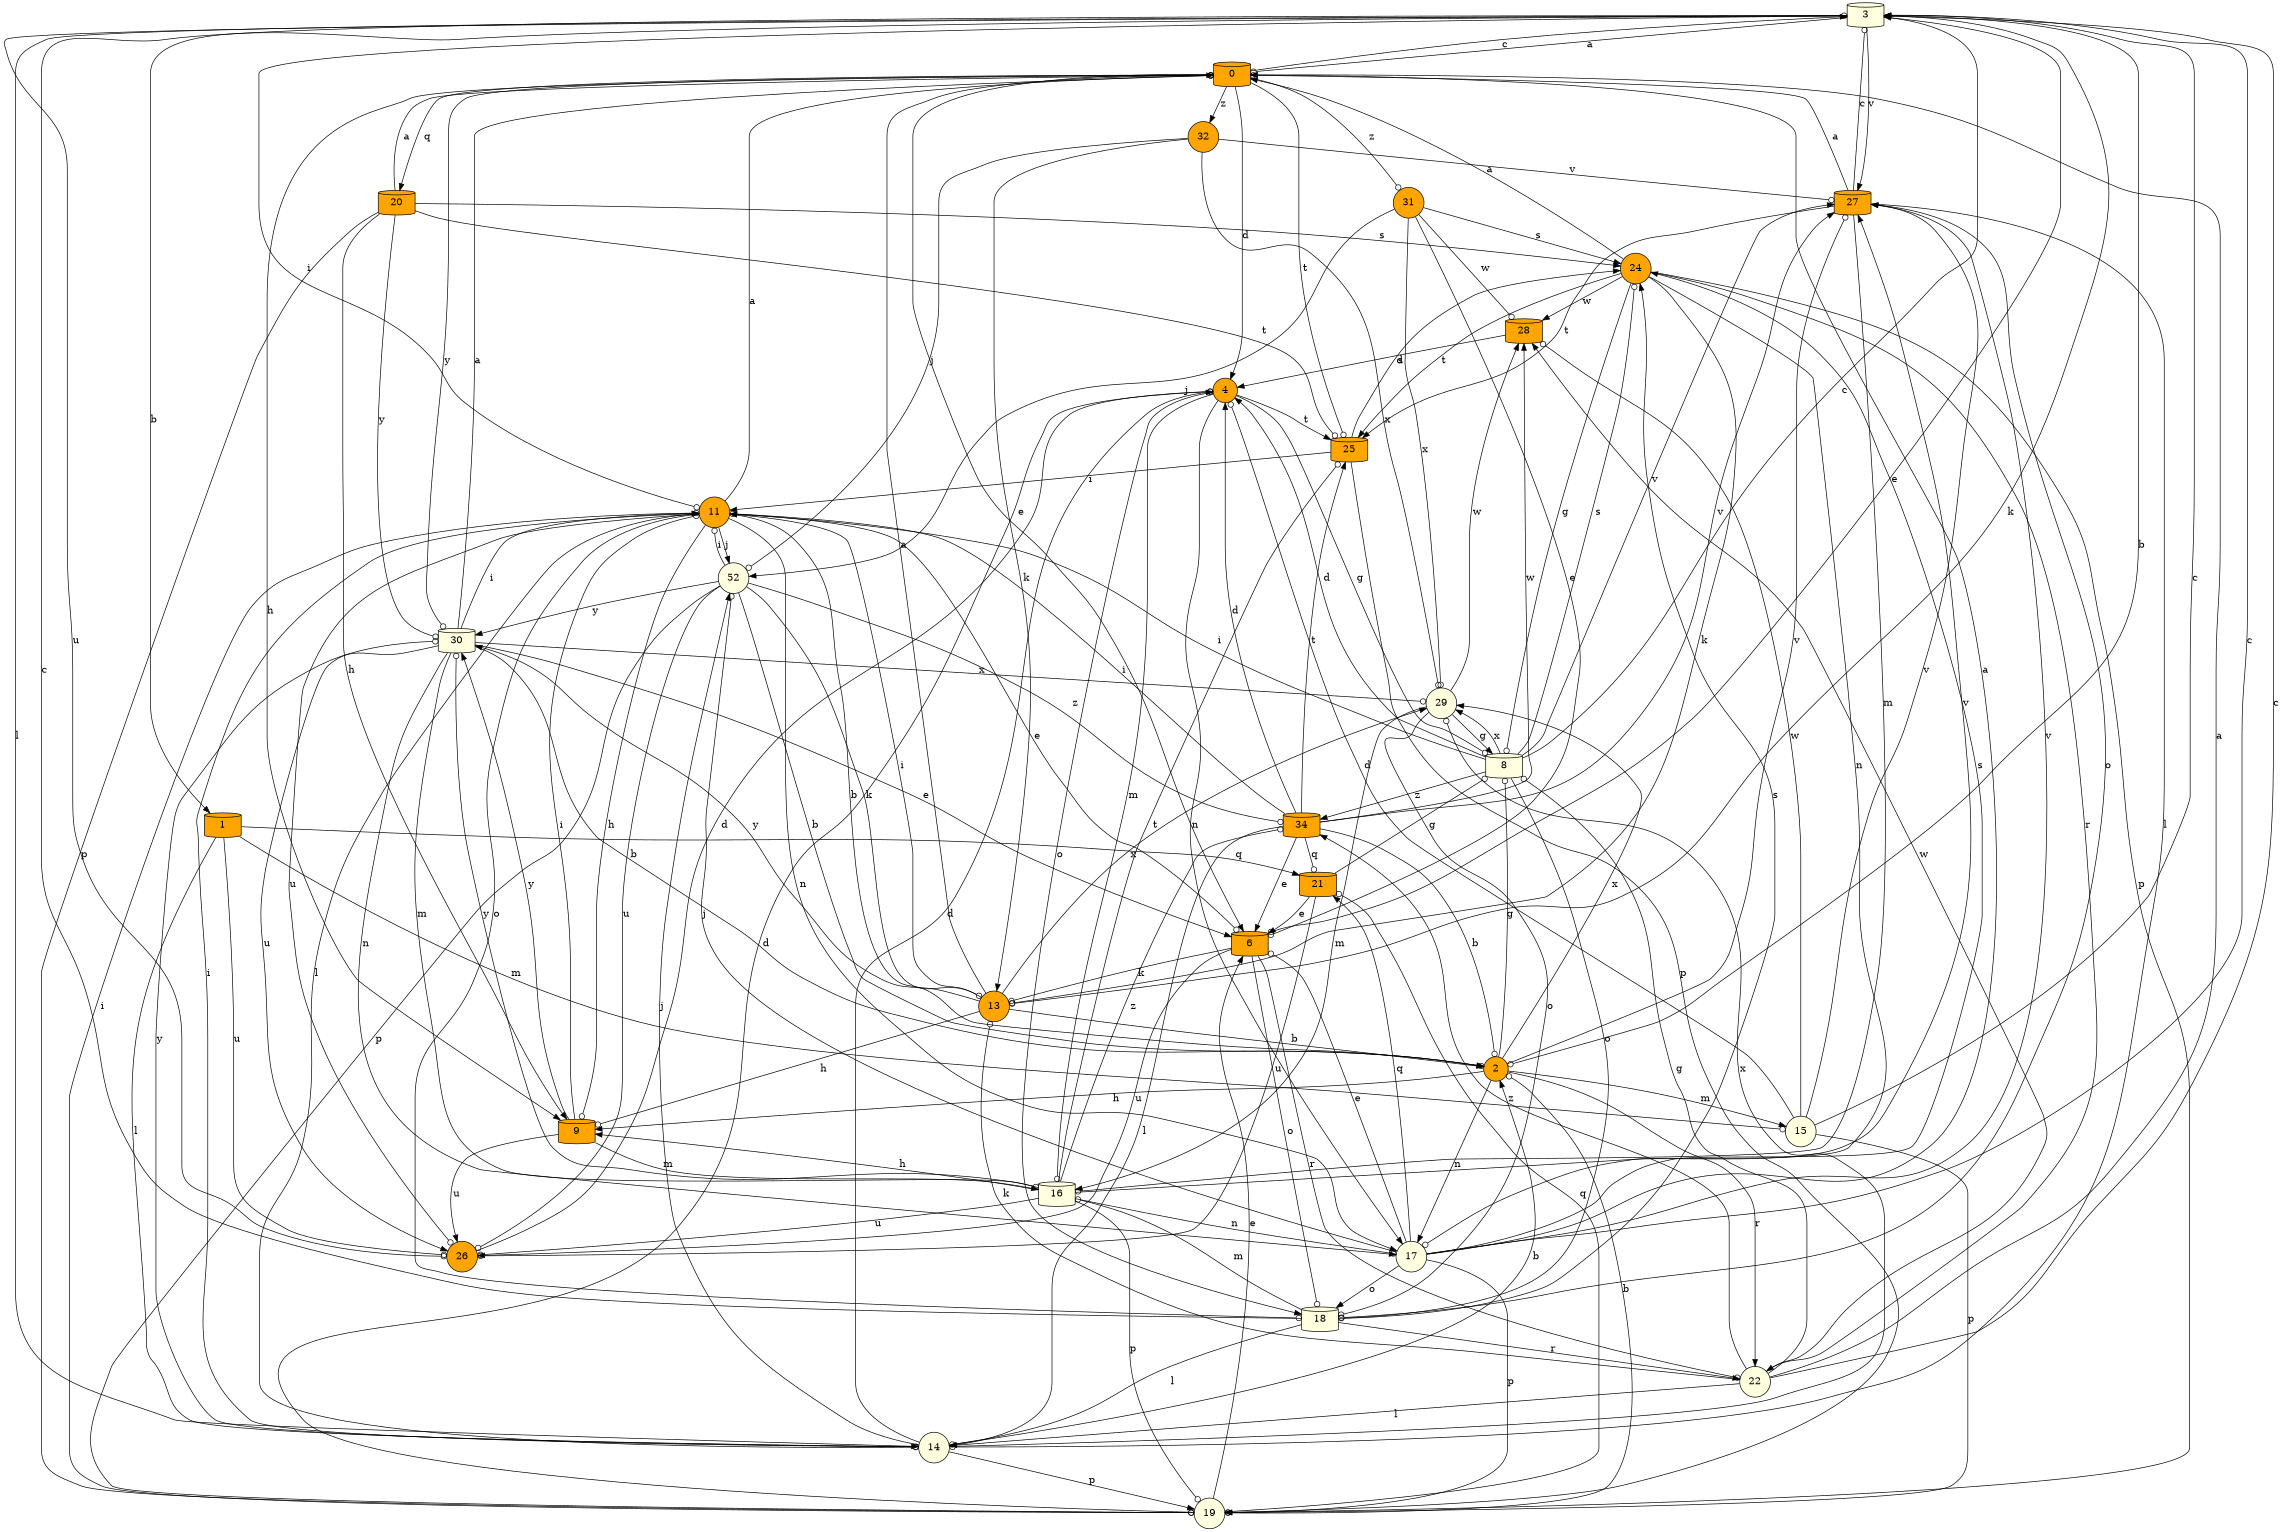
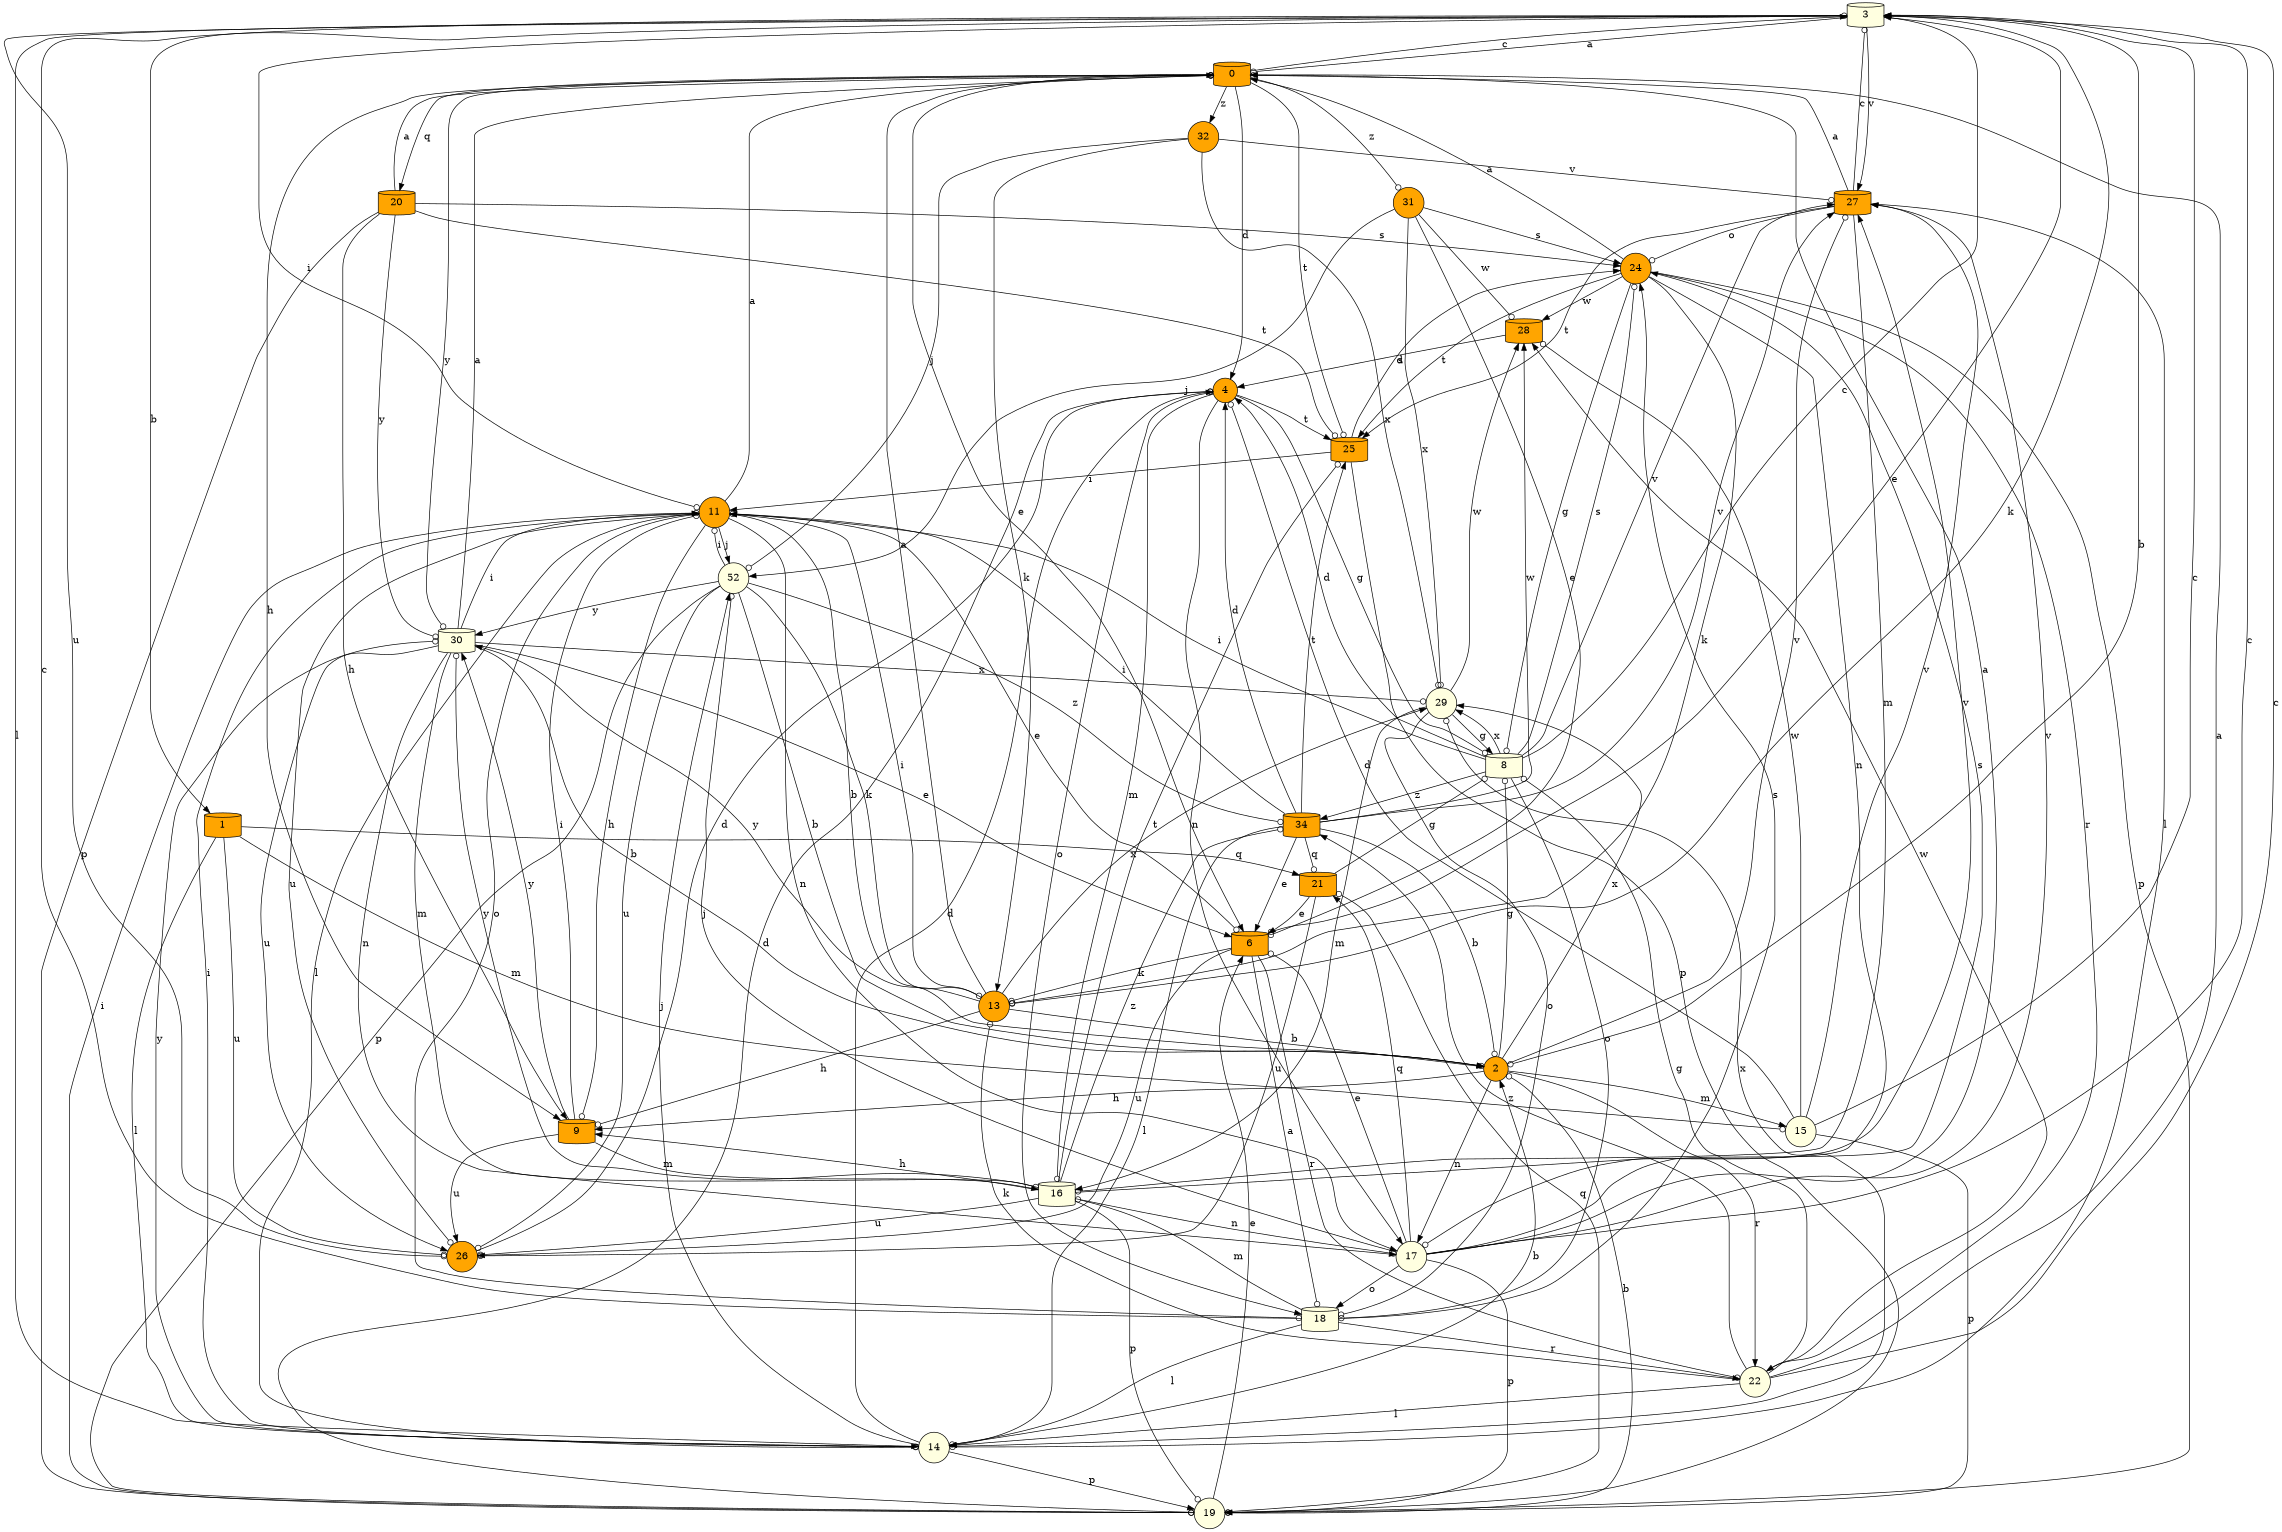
(2081, 933) -> (1742, 226)
(1290, 1132) -> (1290, 1132)
